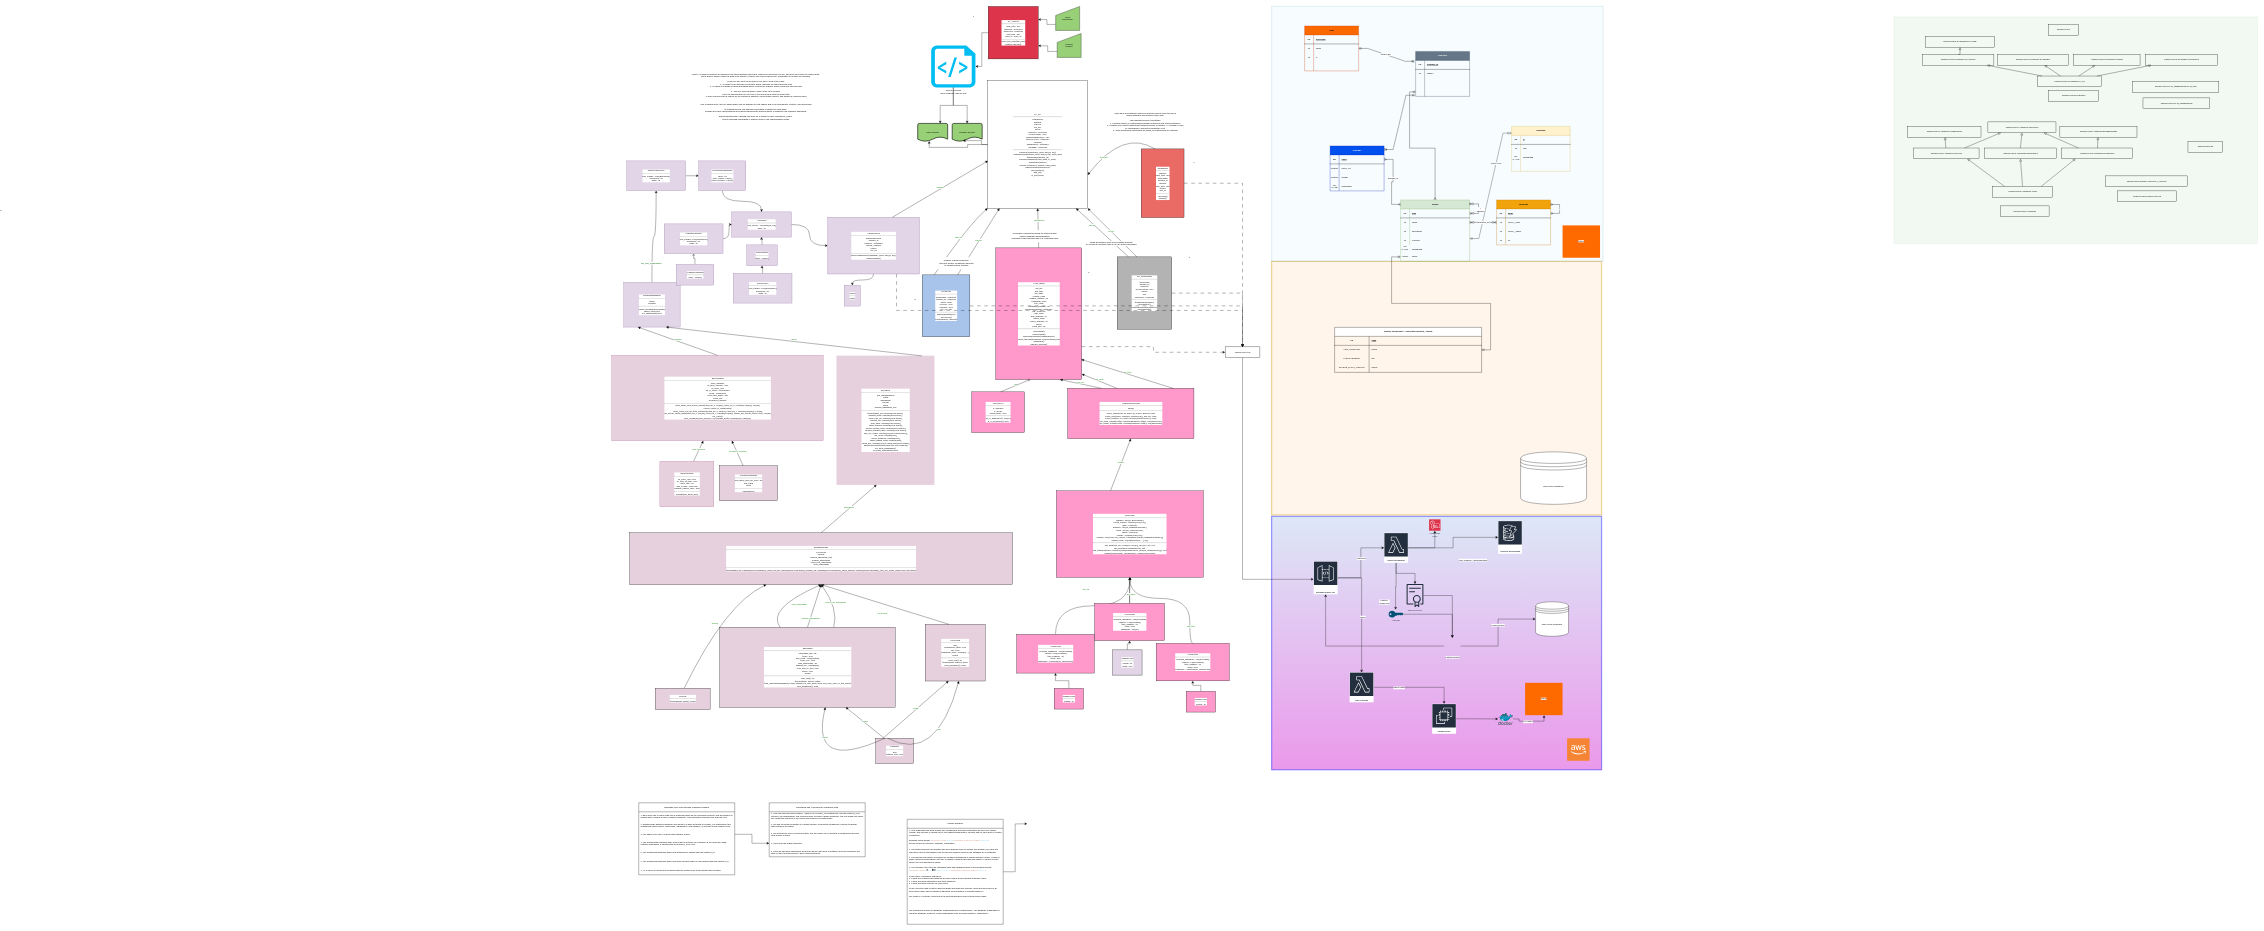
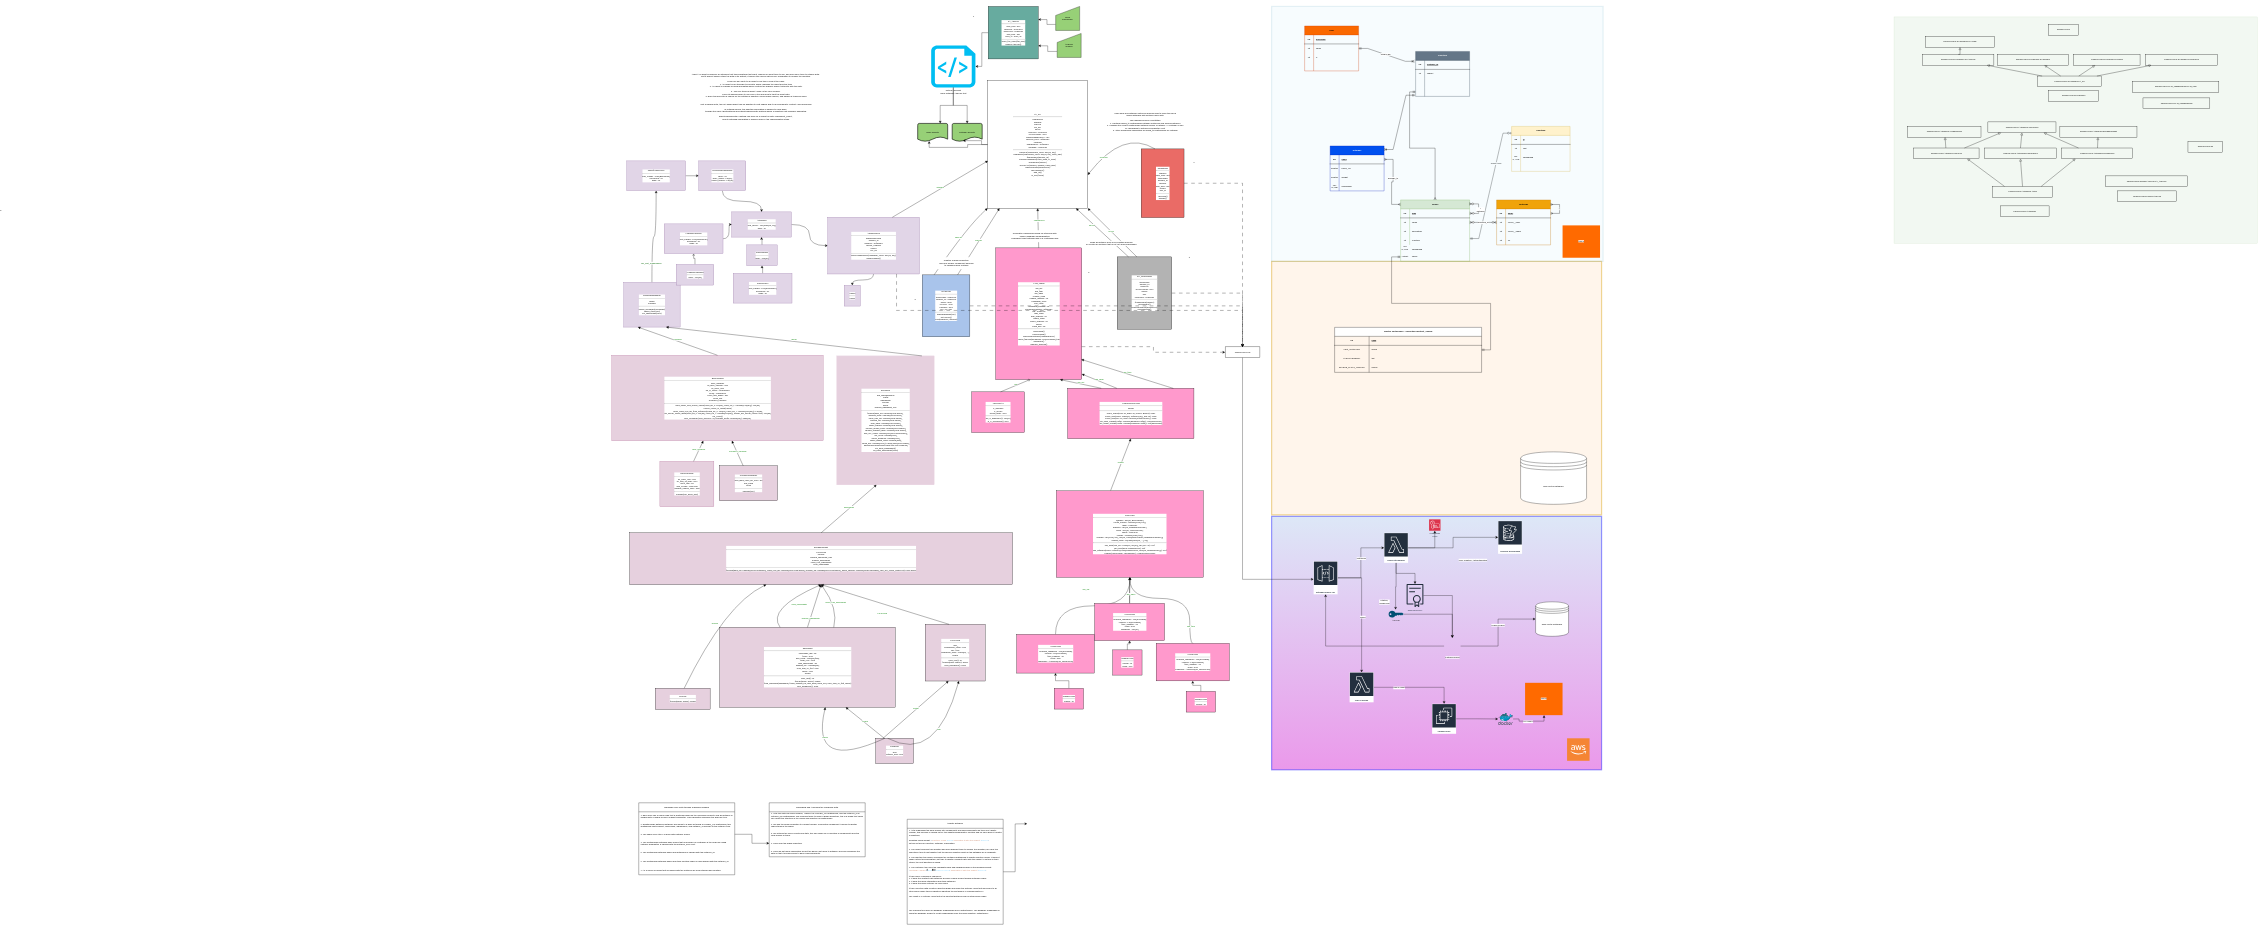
(1013, 32) -> (1013, 32)
(1128, 662) -> (1128, 662)
